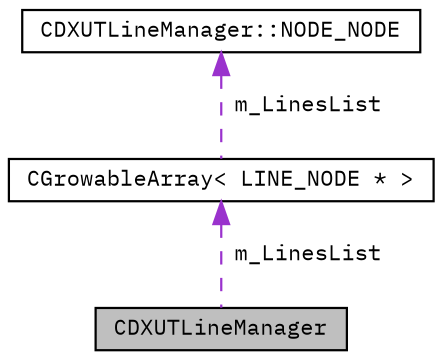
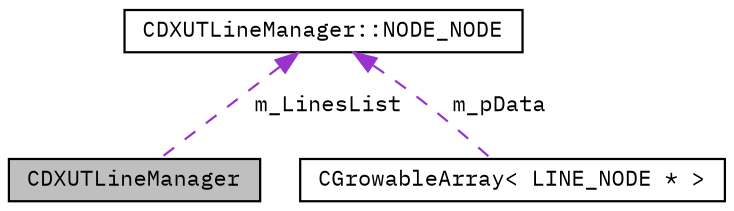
(302, 106) -> (494, 106)
(221, 266) -> (220, 113)
